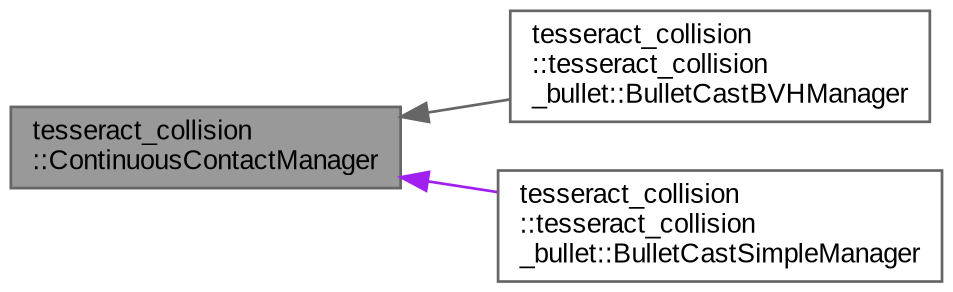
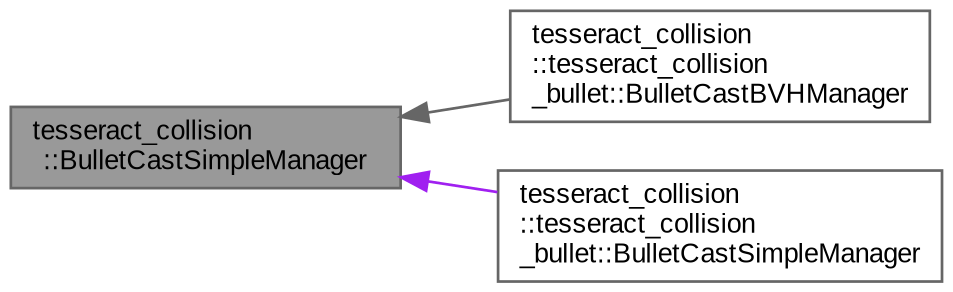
(206, 148) -> (206, 148)
